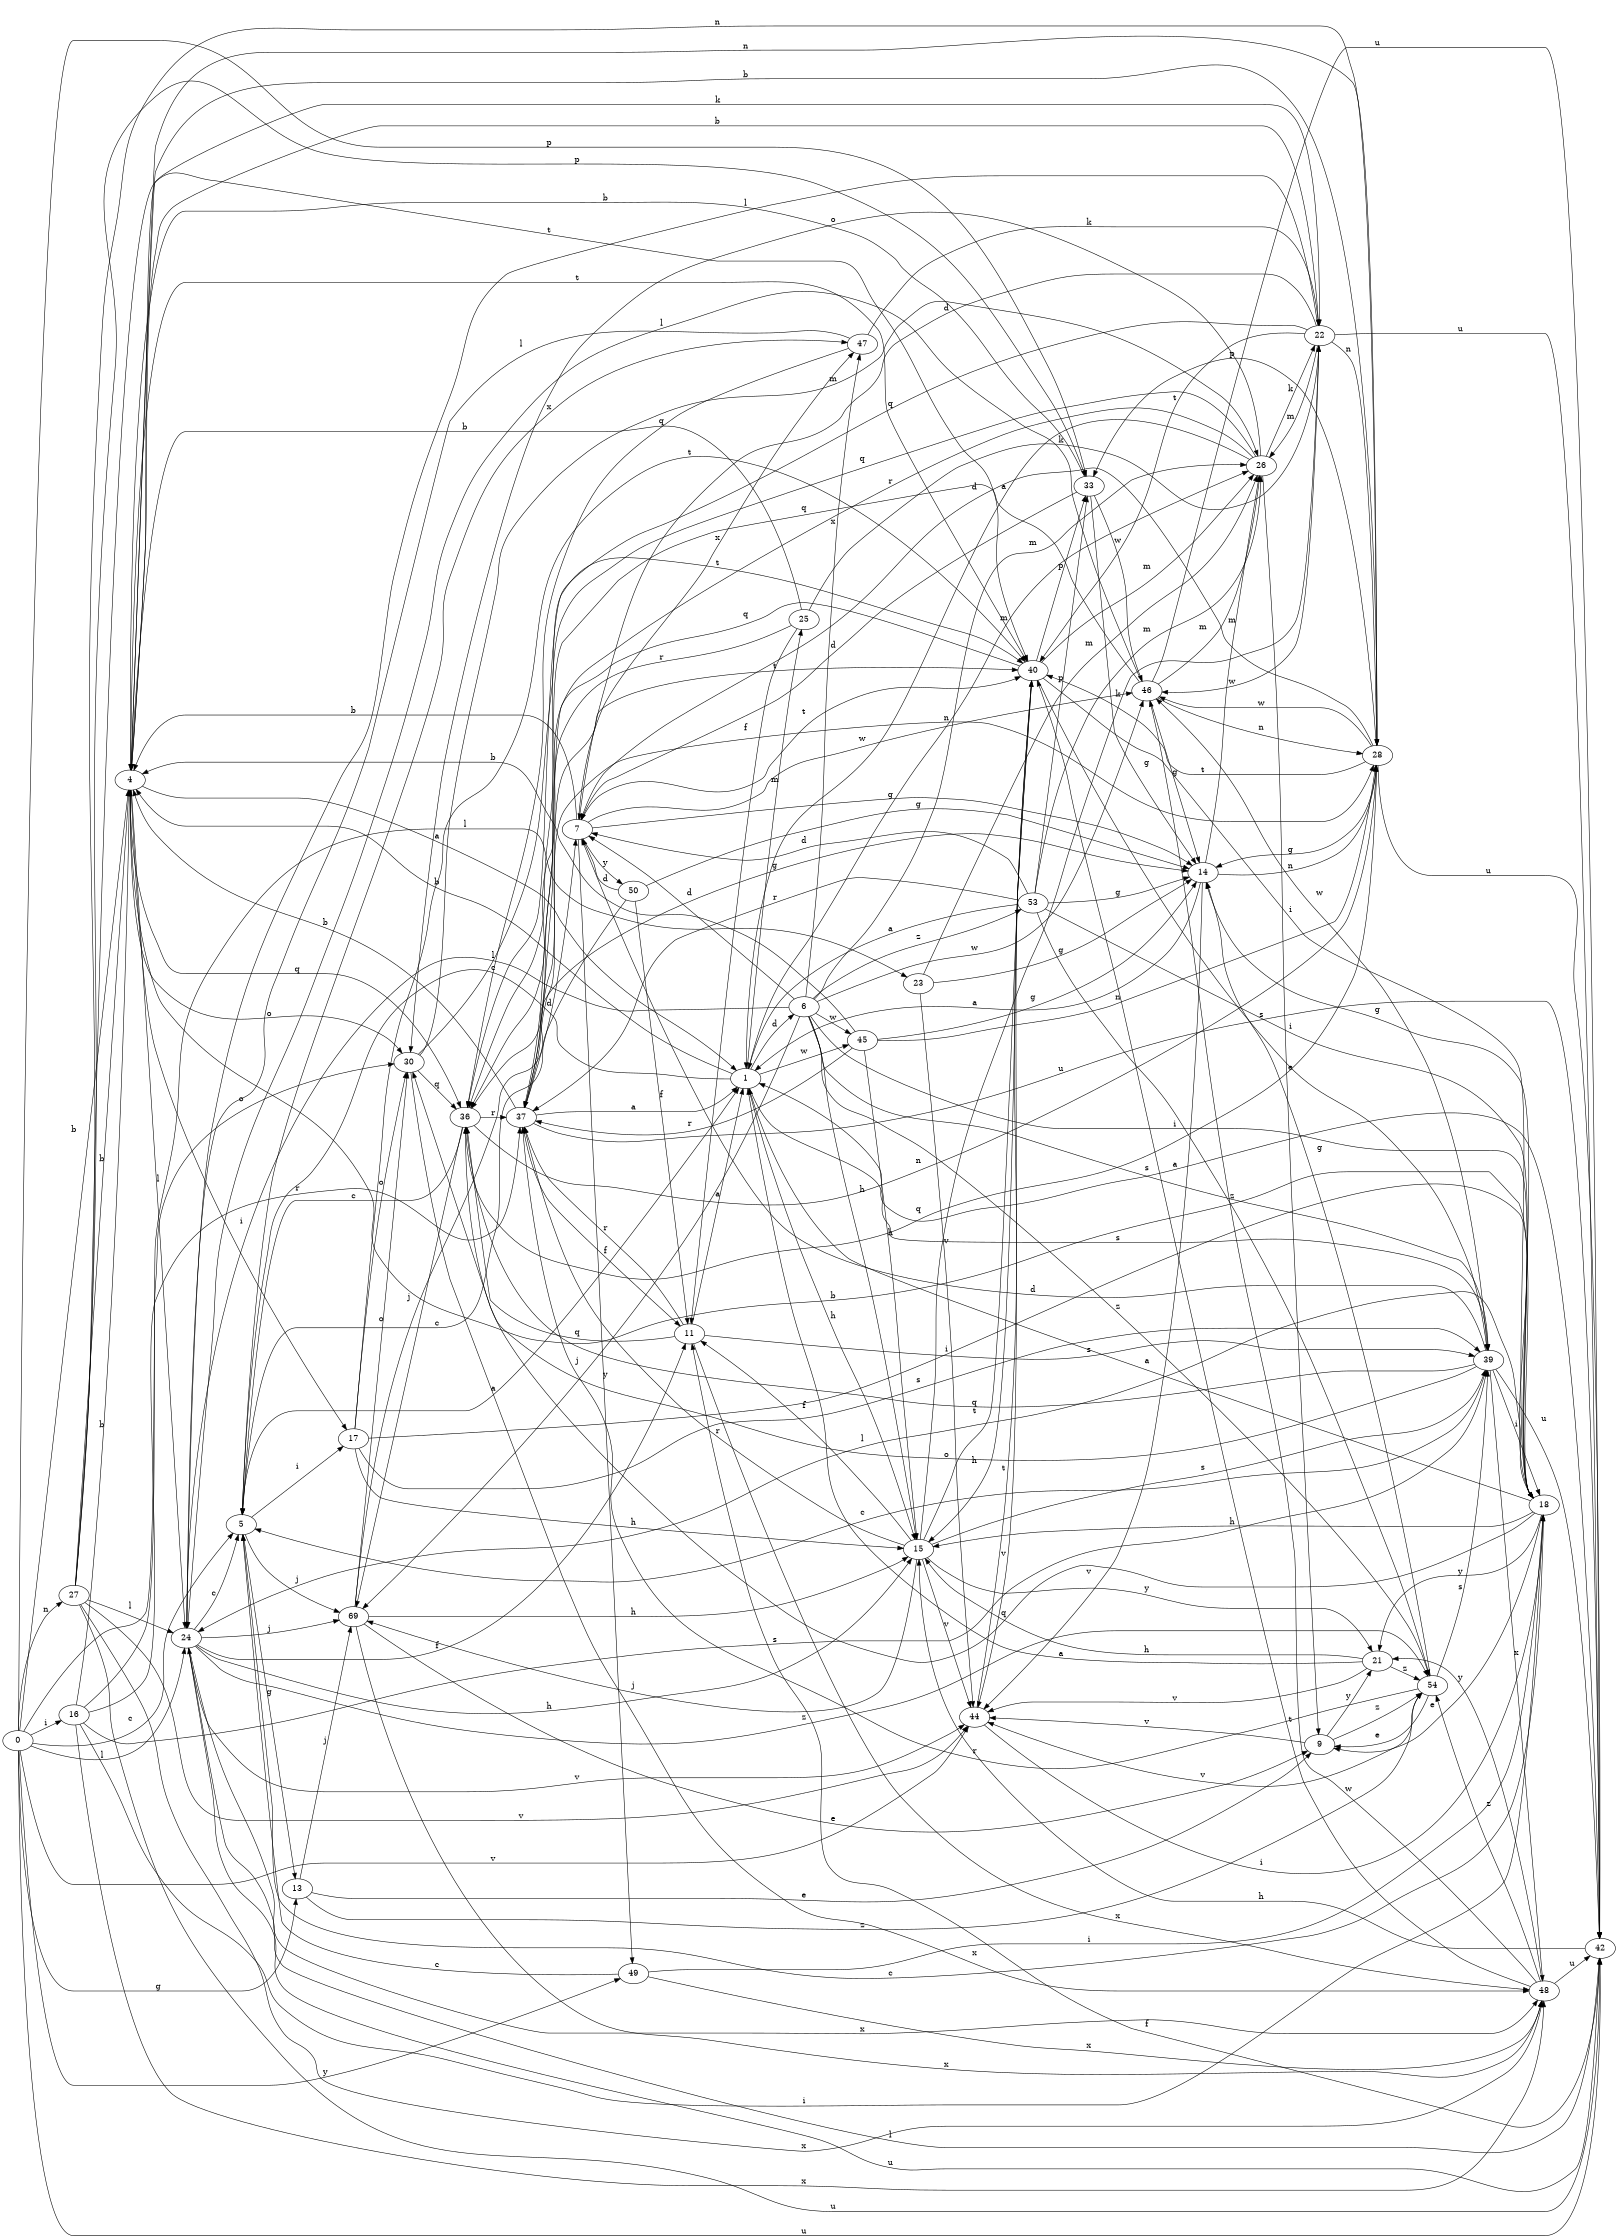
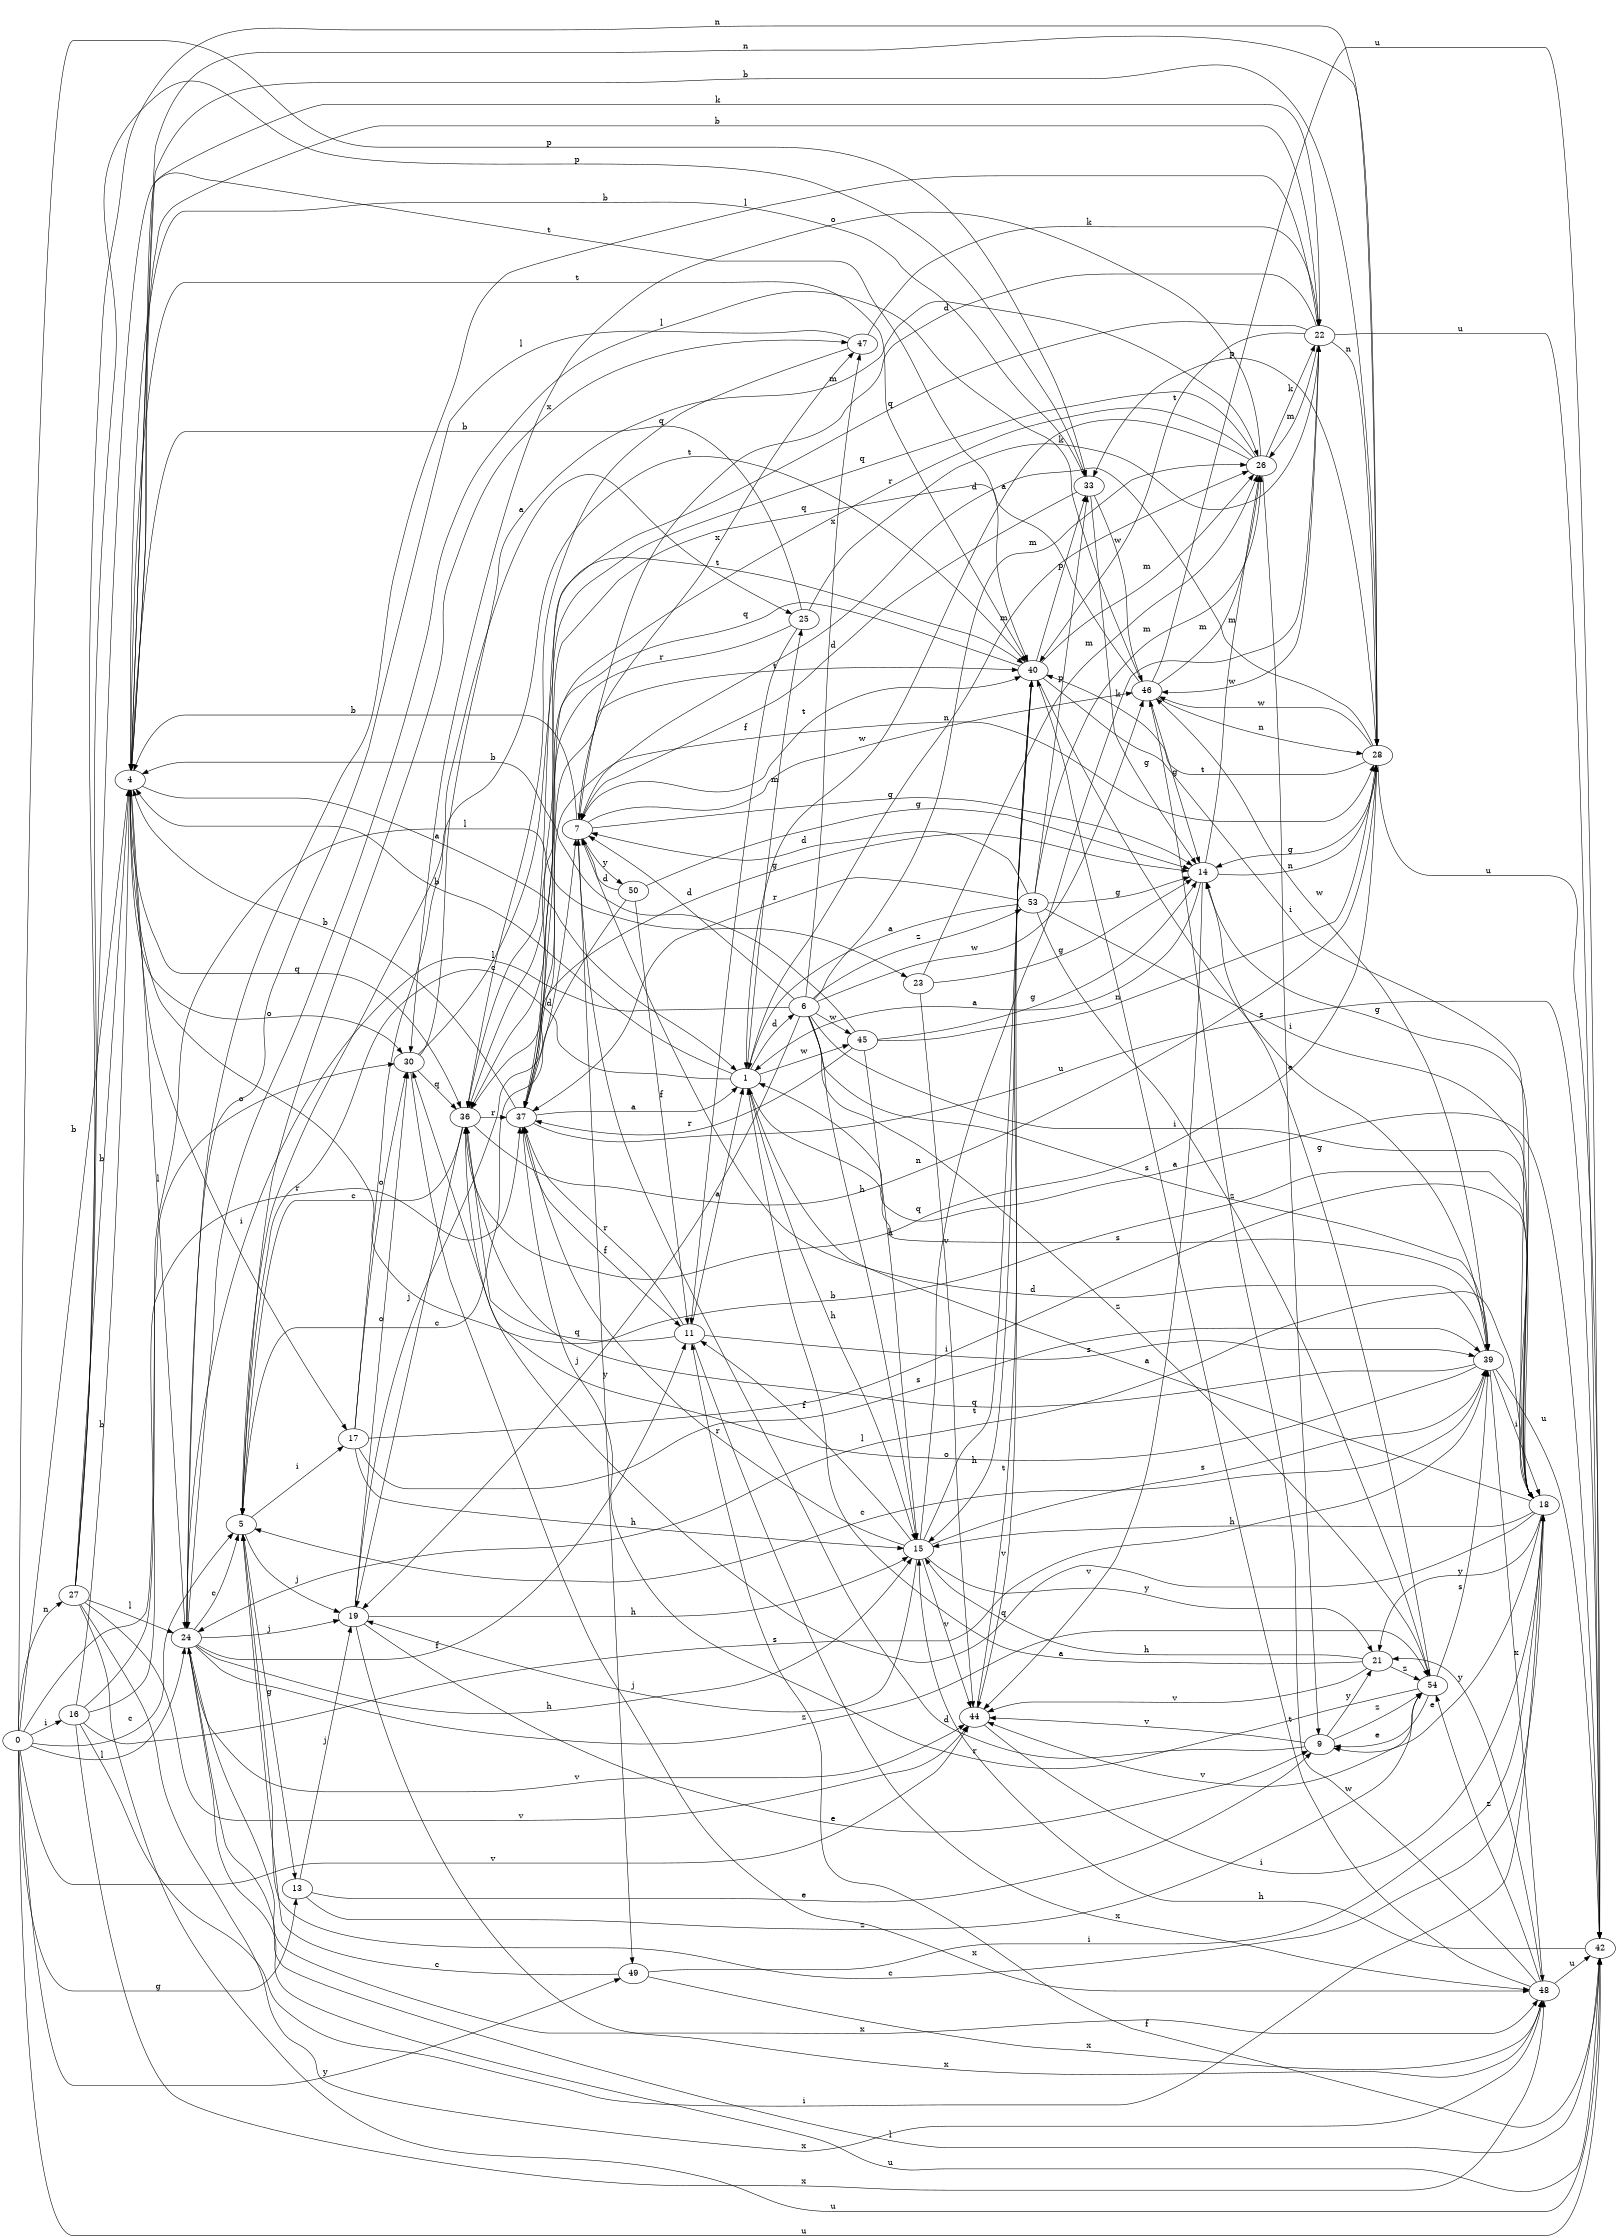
(515, 1374) -> (436, 871)
none -> (800, 1501)
(354, 1617) -> (354, 1617)
